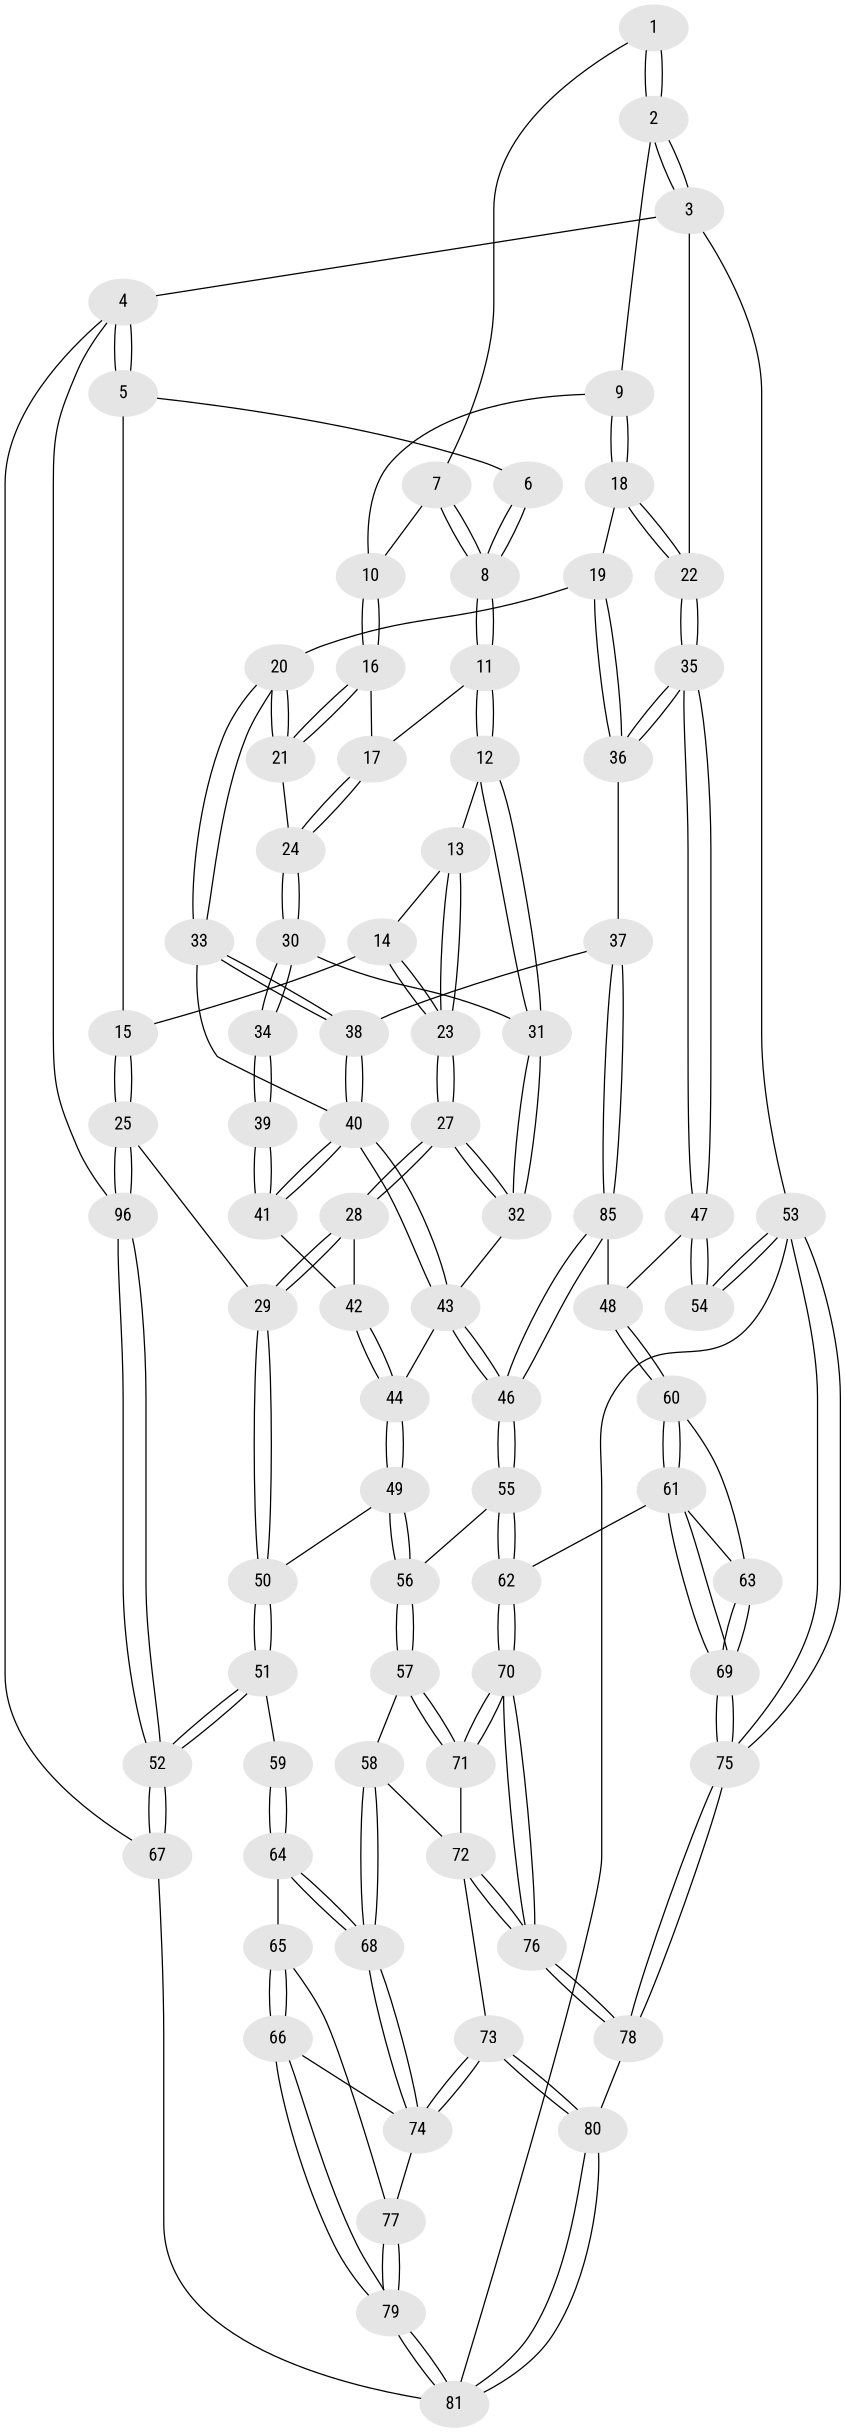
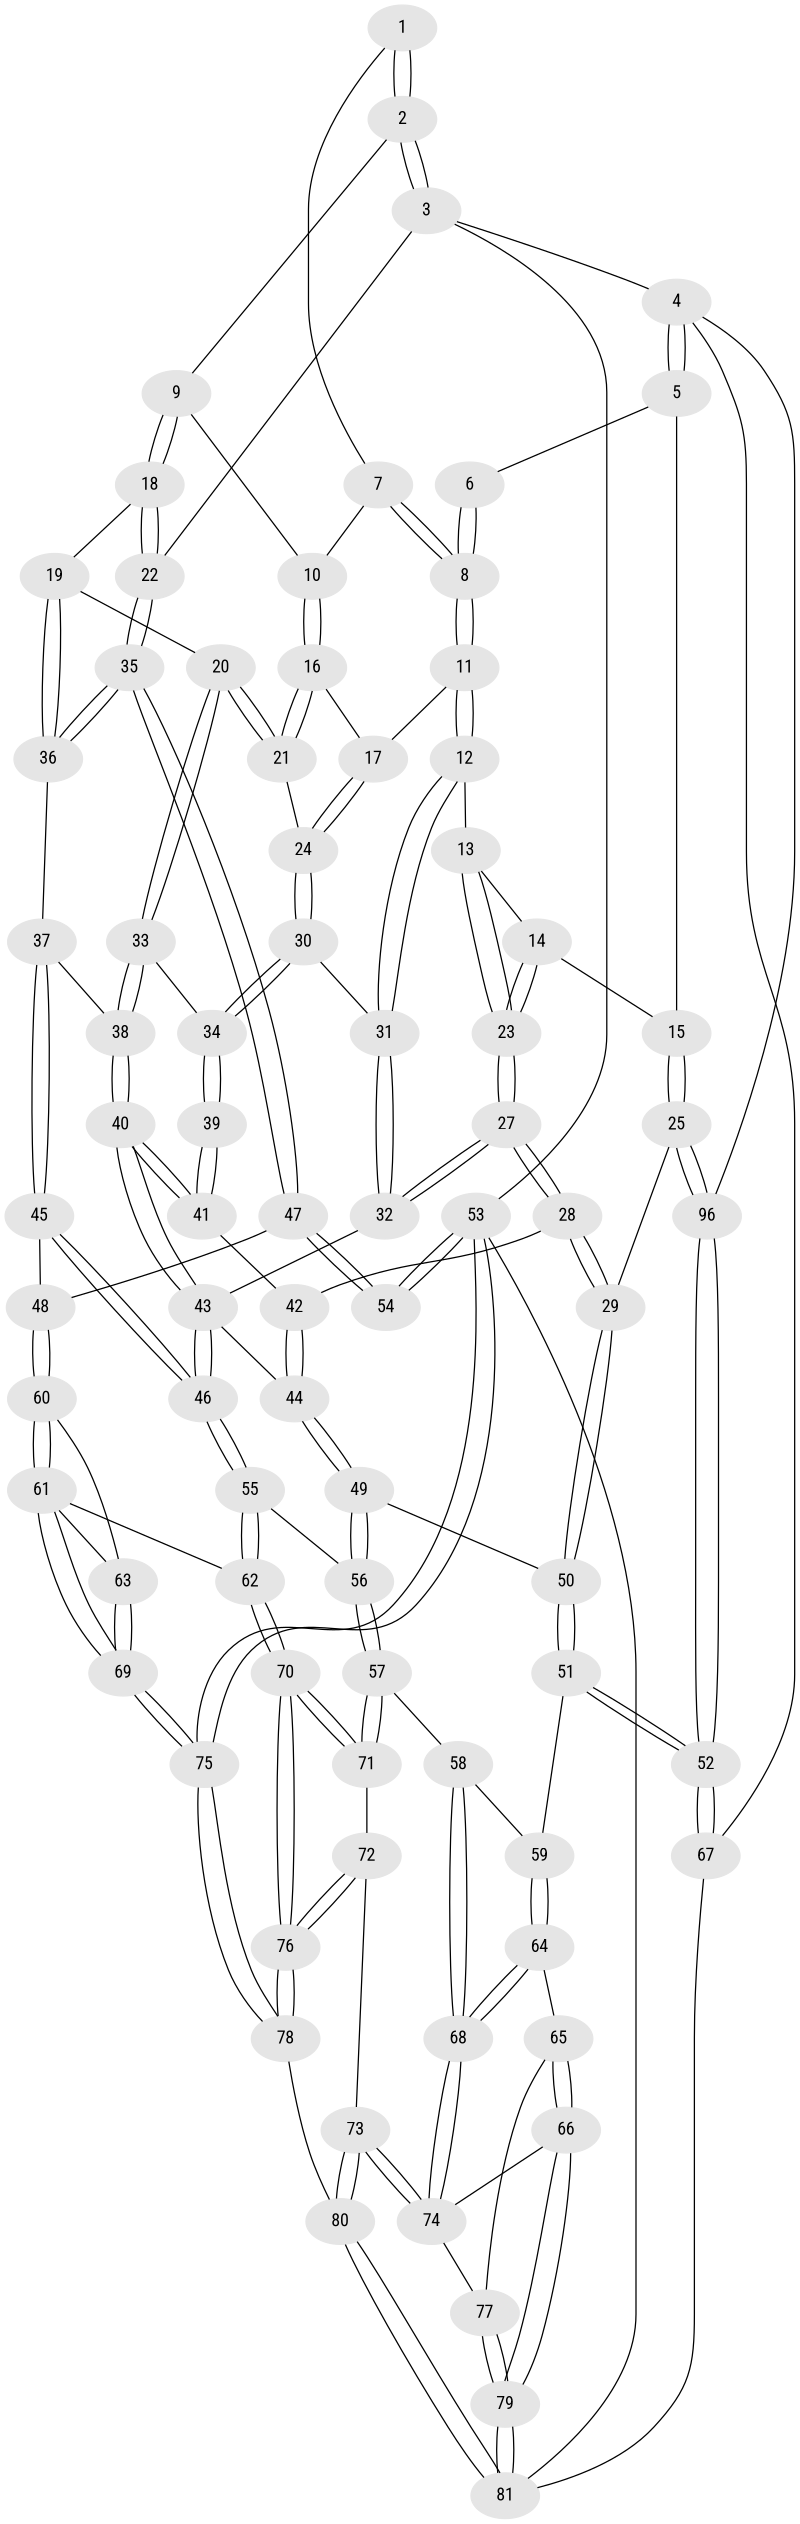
(229, 1063) -> (176, 988)
(608, 1216) -> (39, 1216)
(415, 1810) -> (499, 1810)
